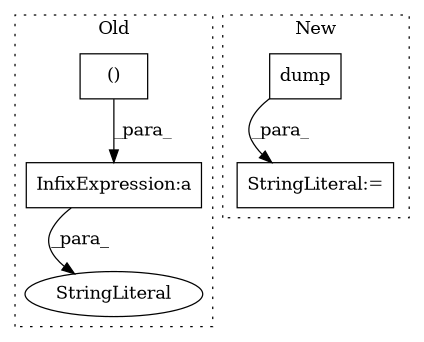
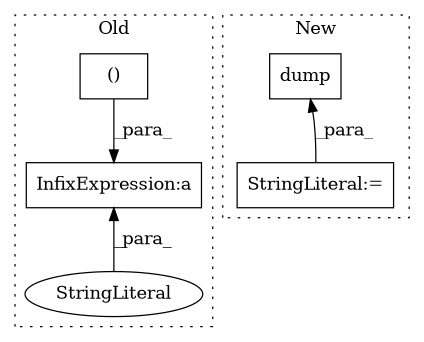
(250, 125) -> (315, 137)
(49, 236) -> (114, 246)
